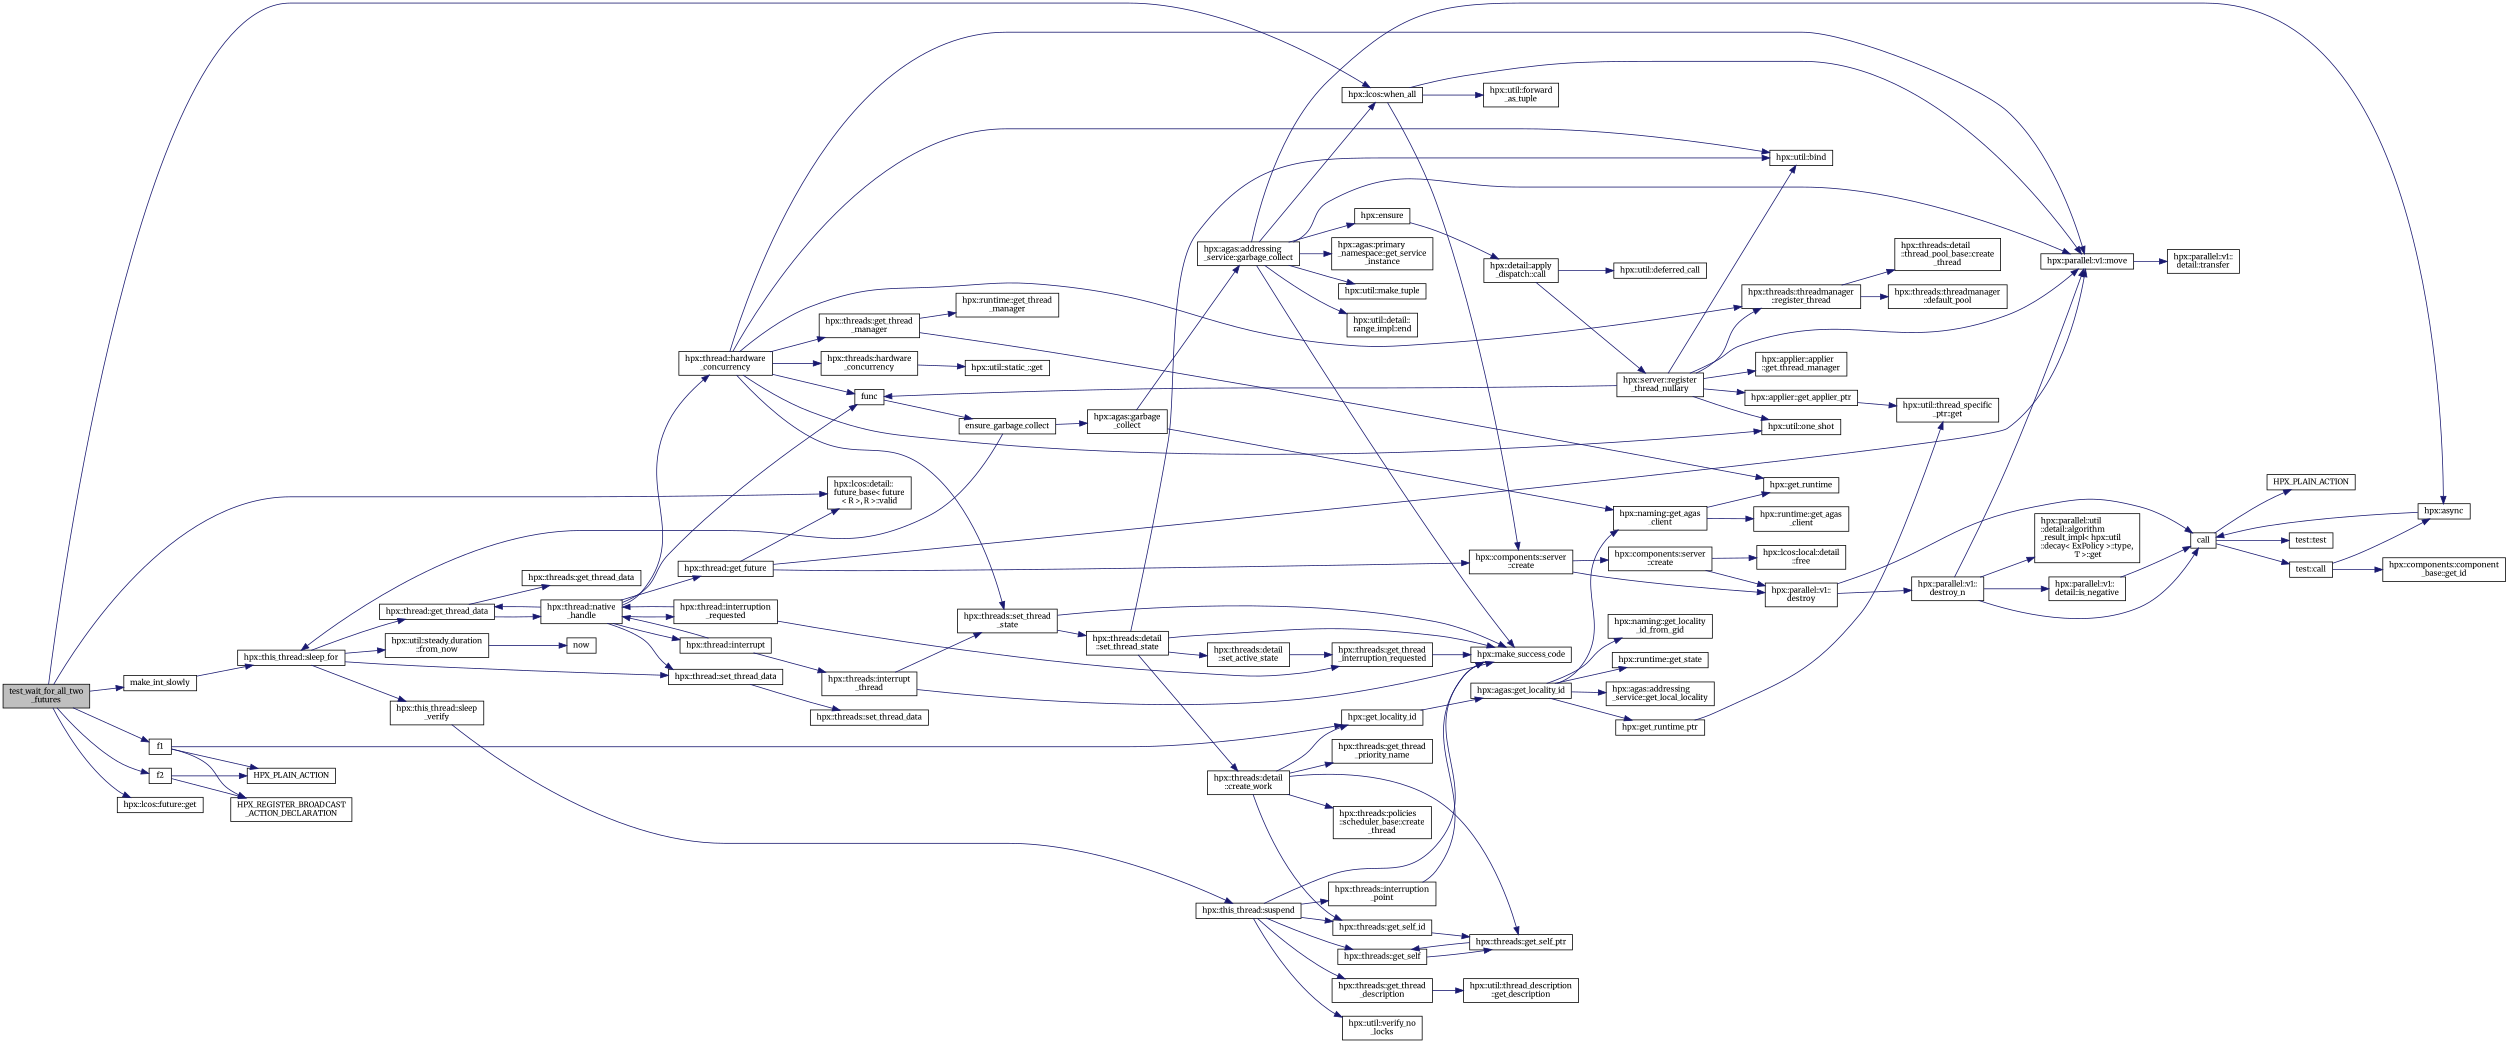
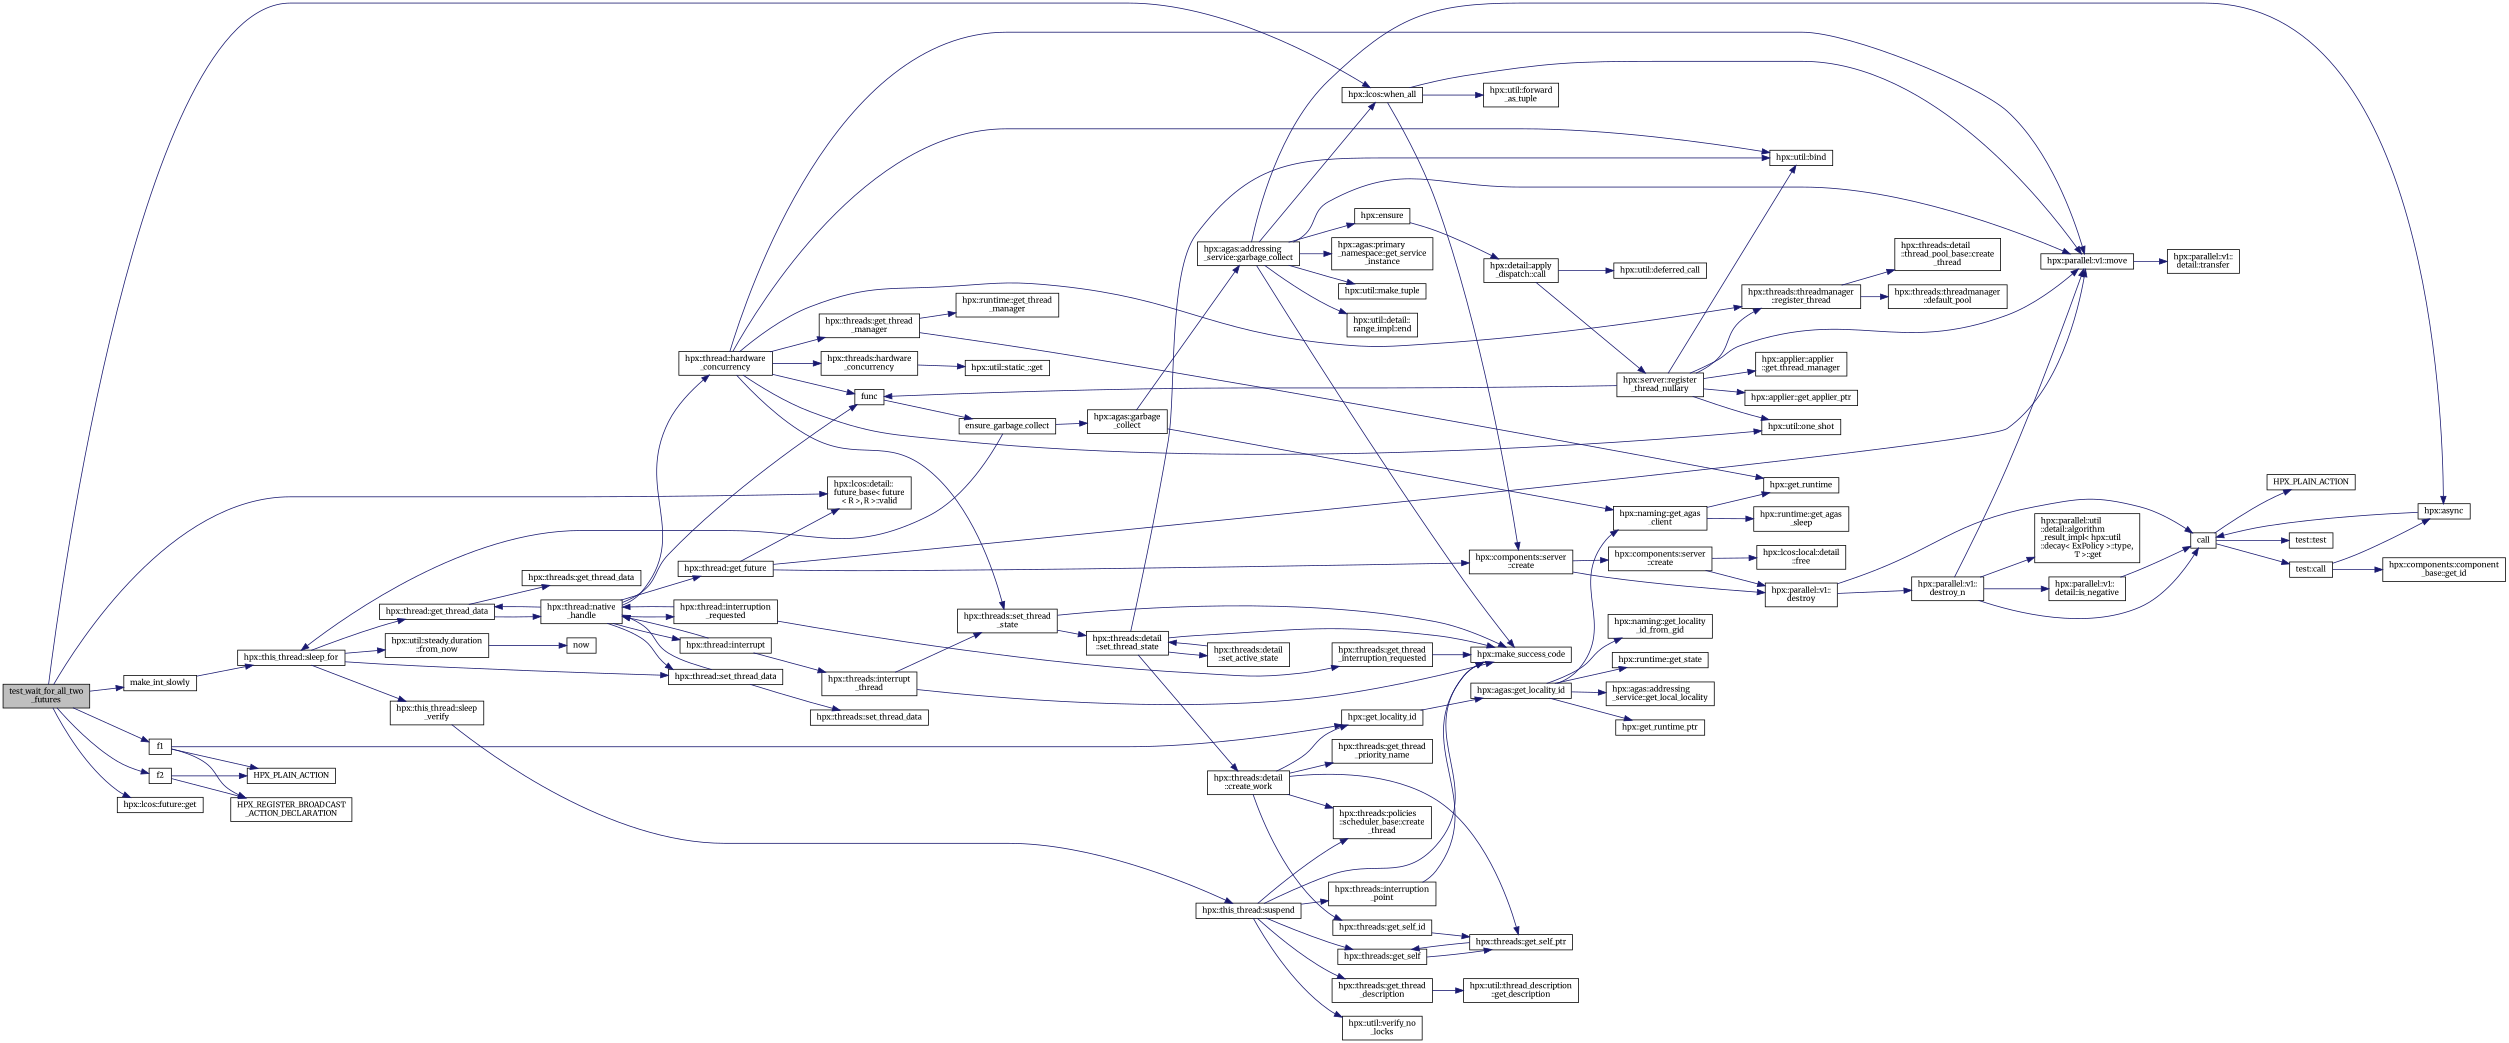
(1948, 410) -> none
(1801, 519) -> (1801, 519)
none -> (666, 651)
(1307, 655) -> (1192, 644)
(1313, 919) -> (1298, 871)
